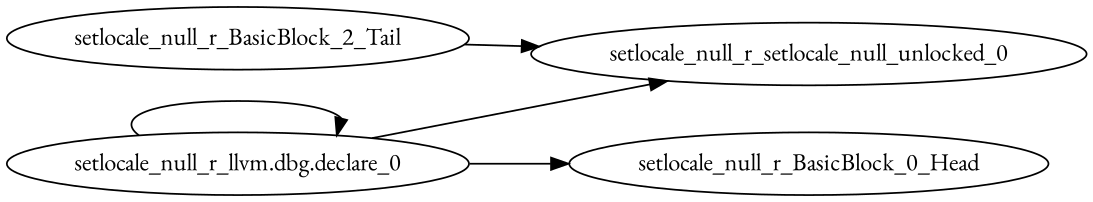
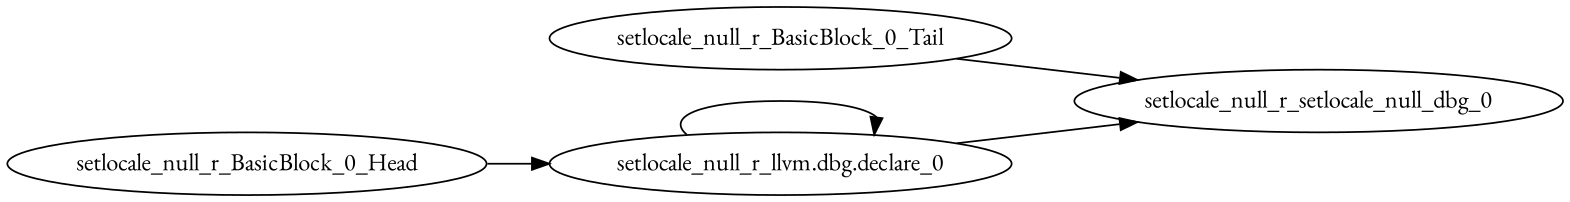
(238, 38) -> (781, 38)
(809, 54) -> (1319, 101)
(510, 164) -> (509, 164)
